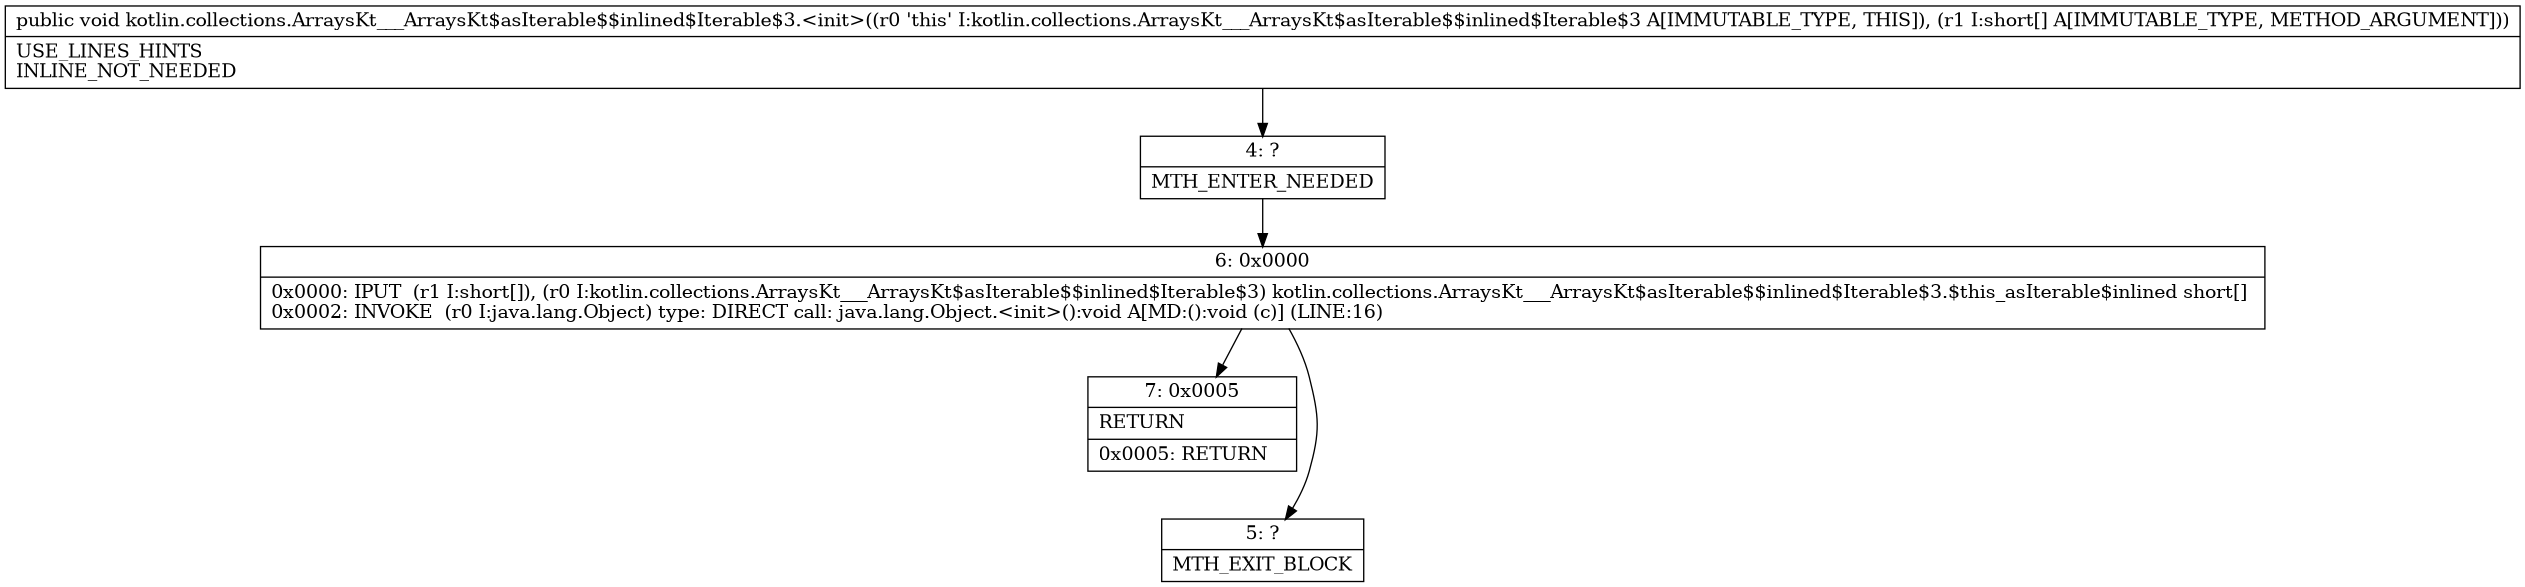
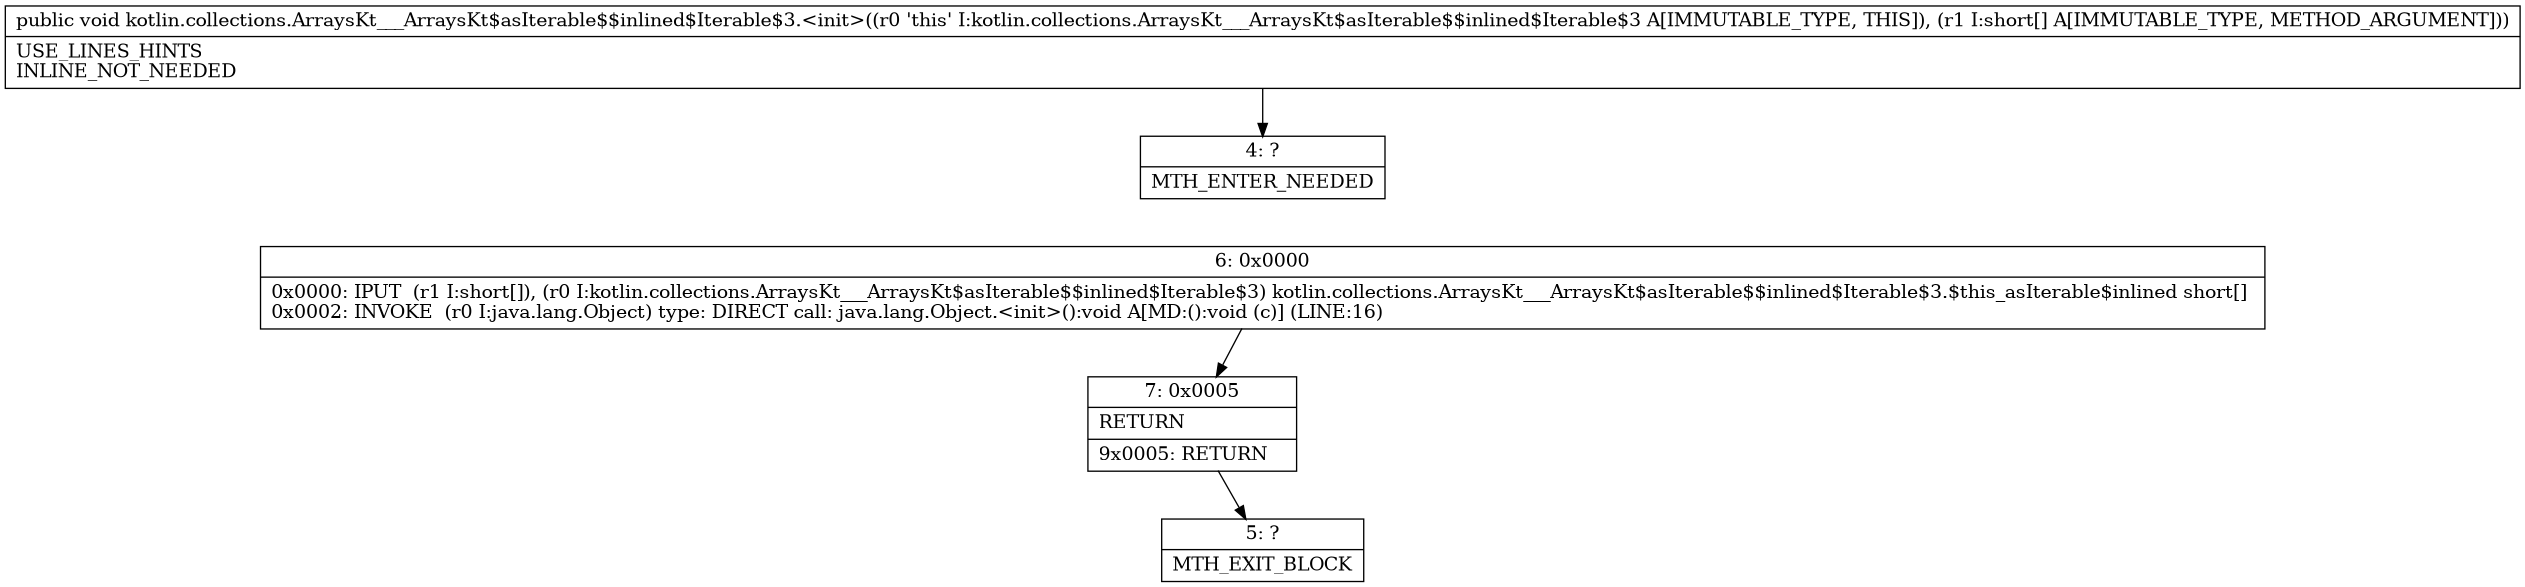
(1263, 216) -> none
(1317, 418) -> (1229, 489)
(1192, 455) -> (1192, 455)
